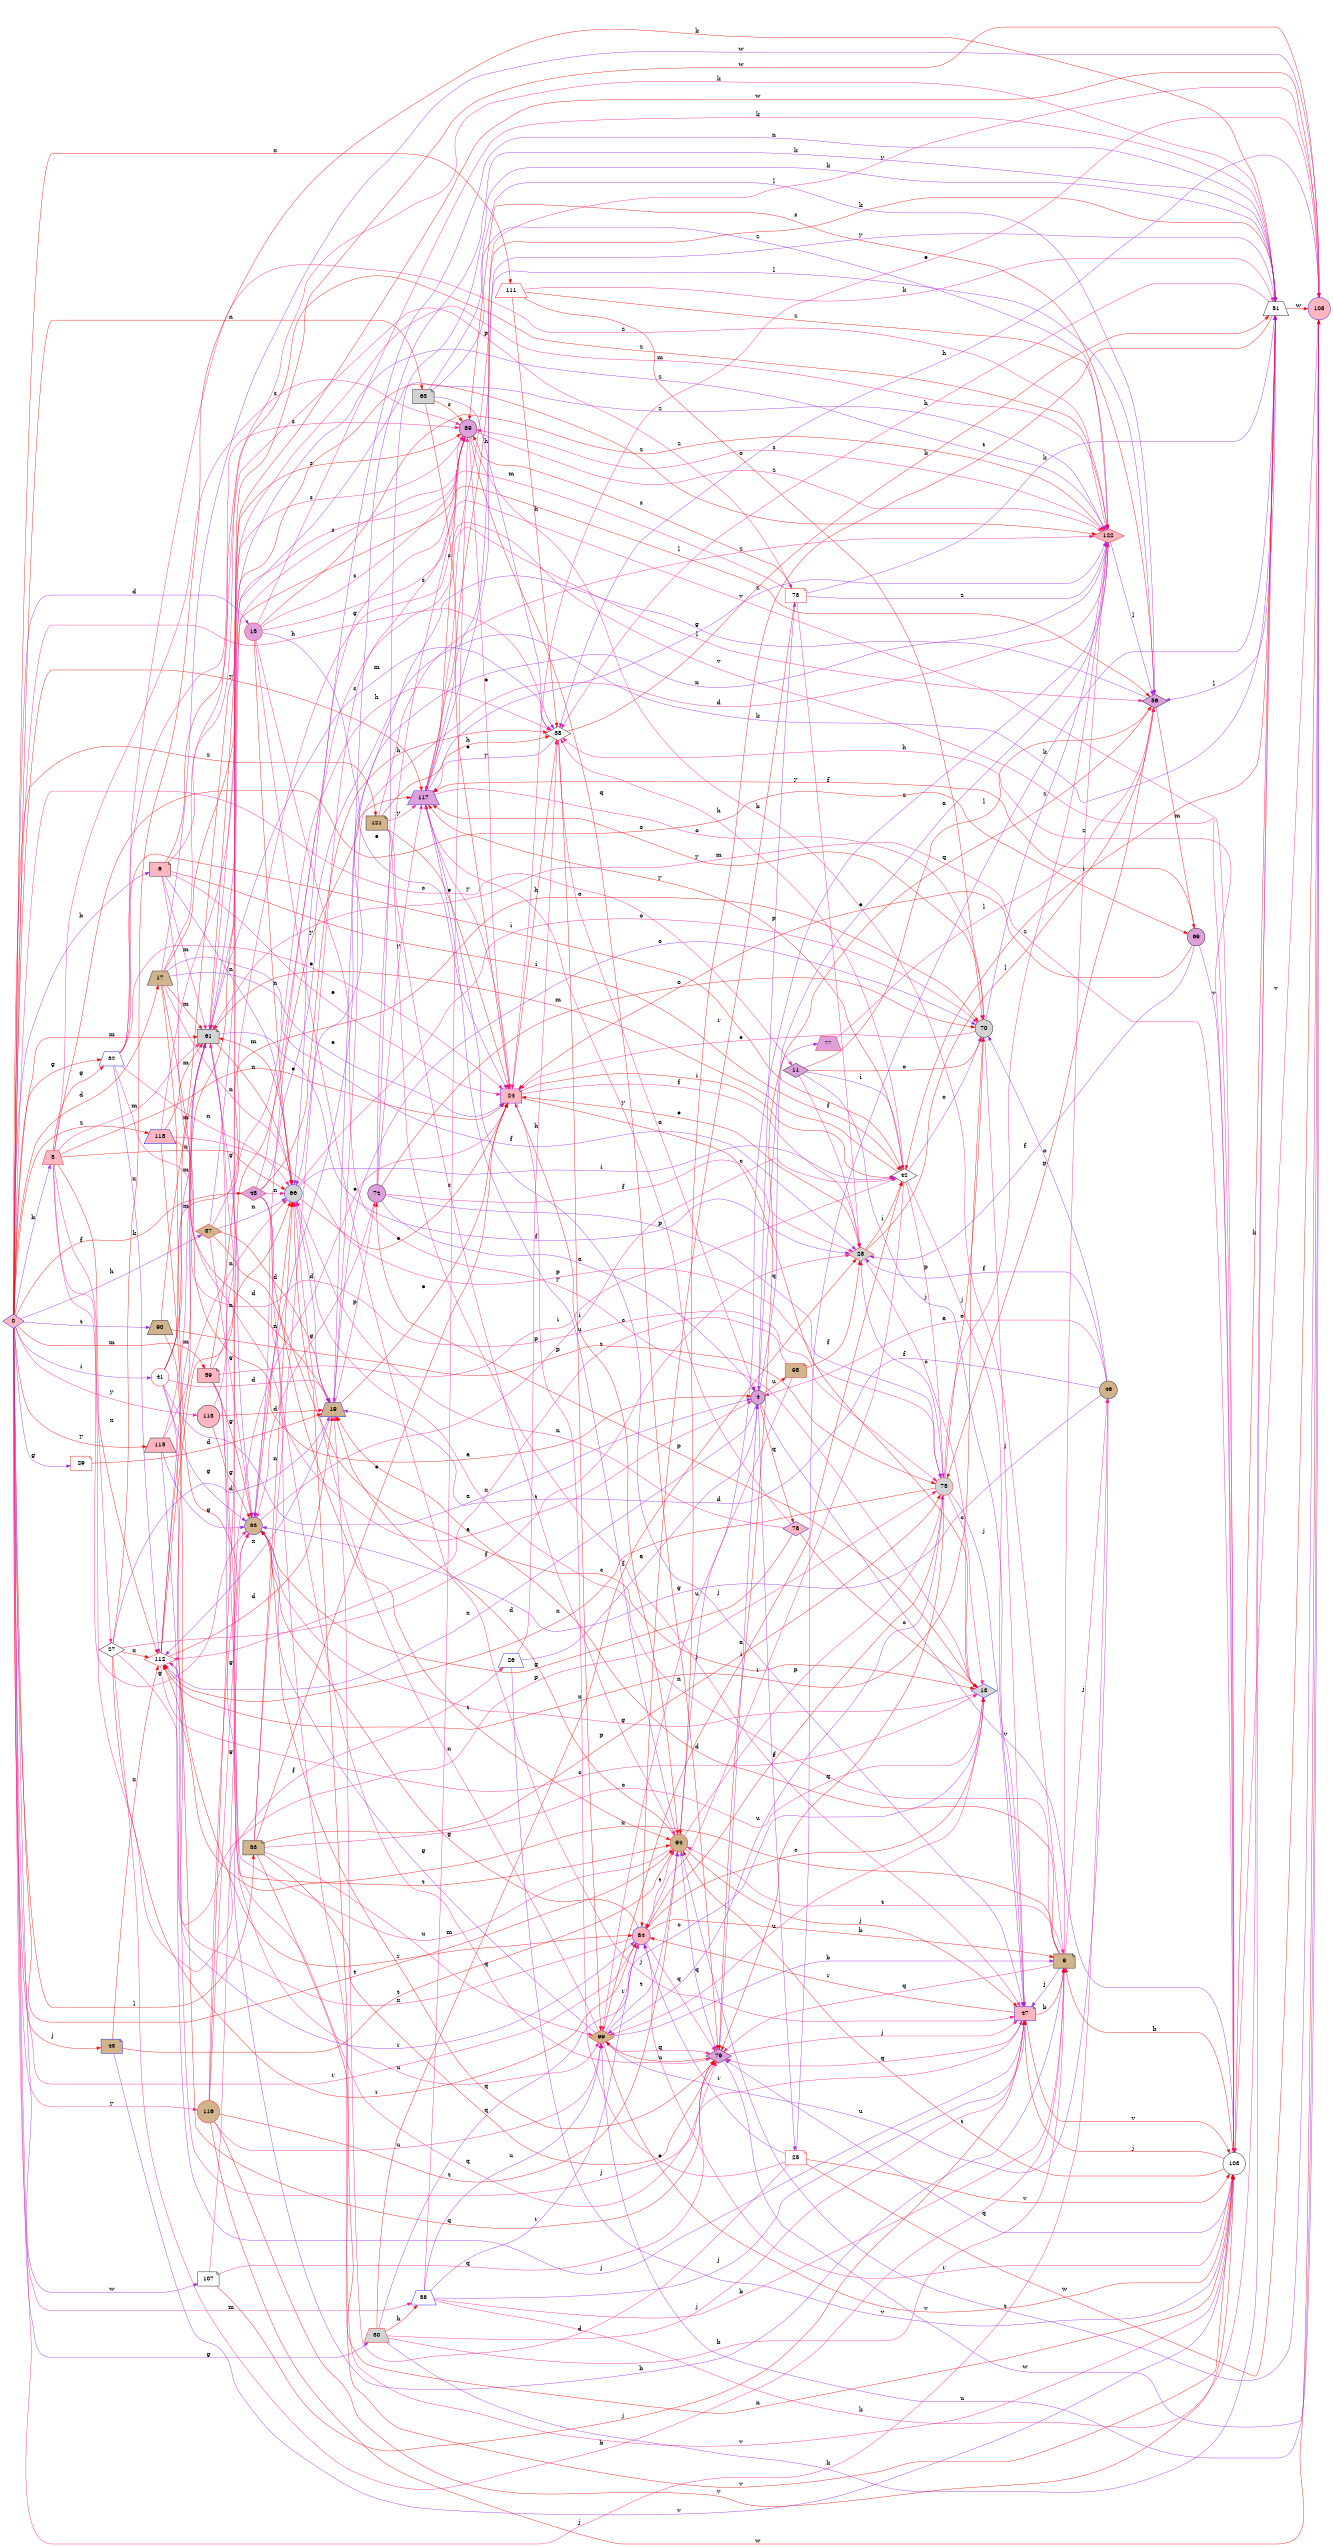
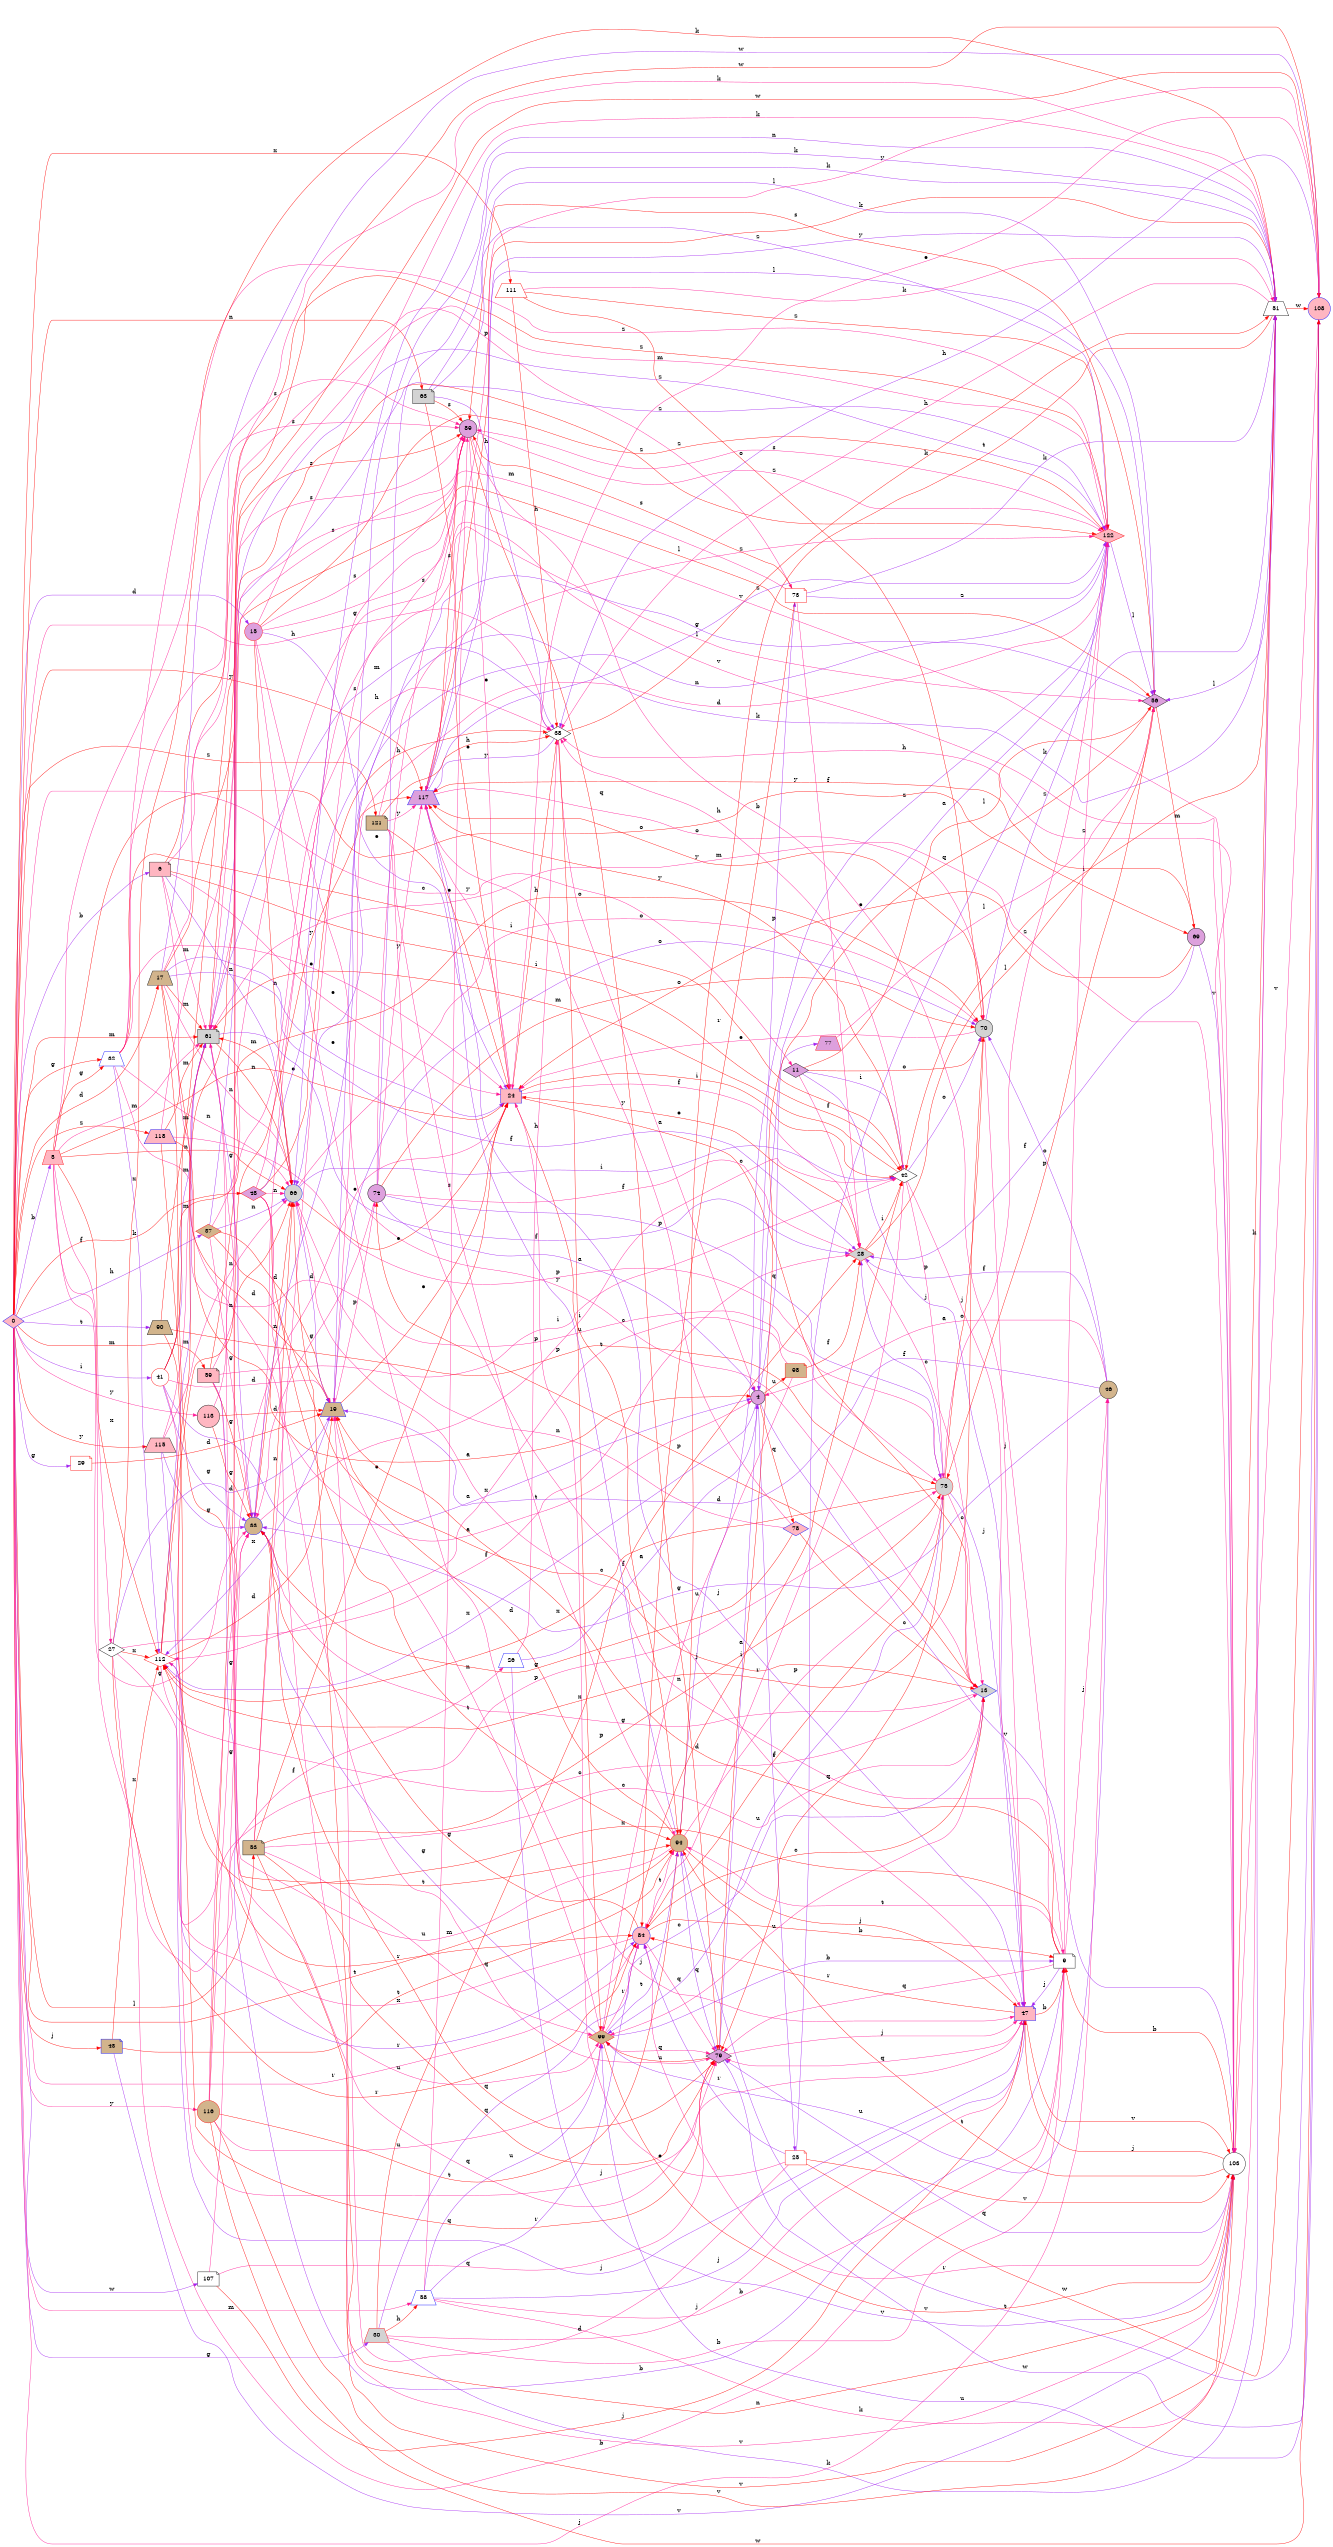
(390, 1639) -> (491, 1733)
(1064, 1961) -> (1064, 1961)
